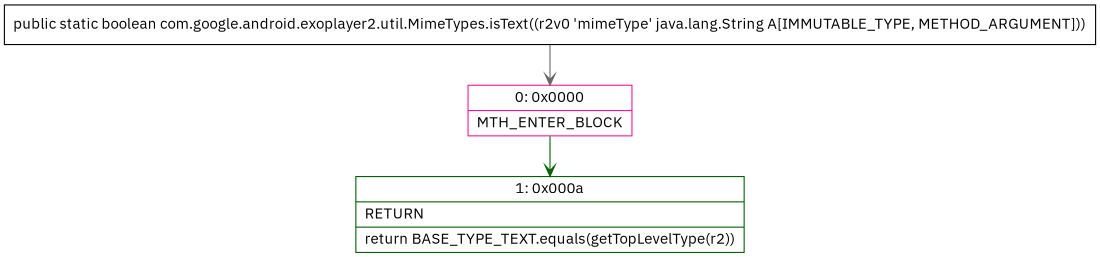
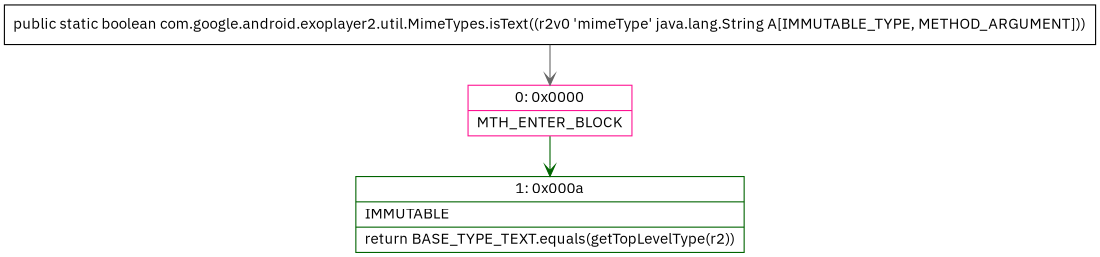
(395, 214) -> (408, 214)
